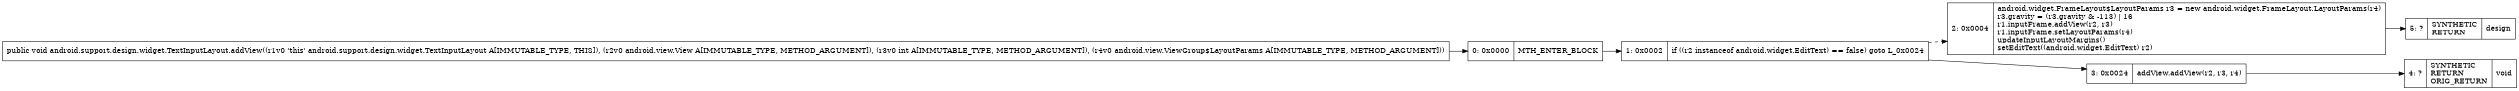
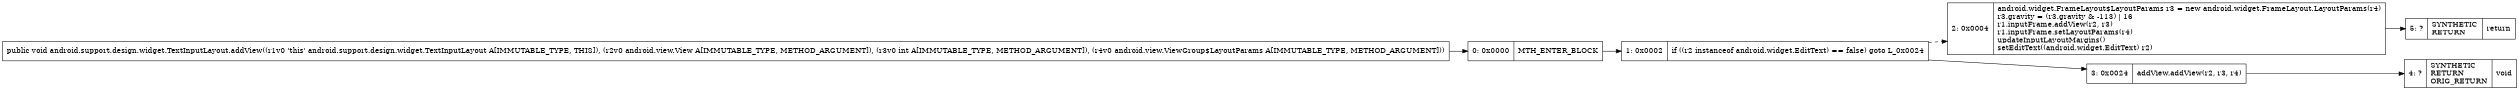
(2499, 28) -> (2499, 28)
